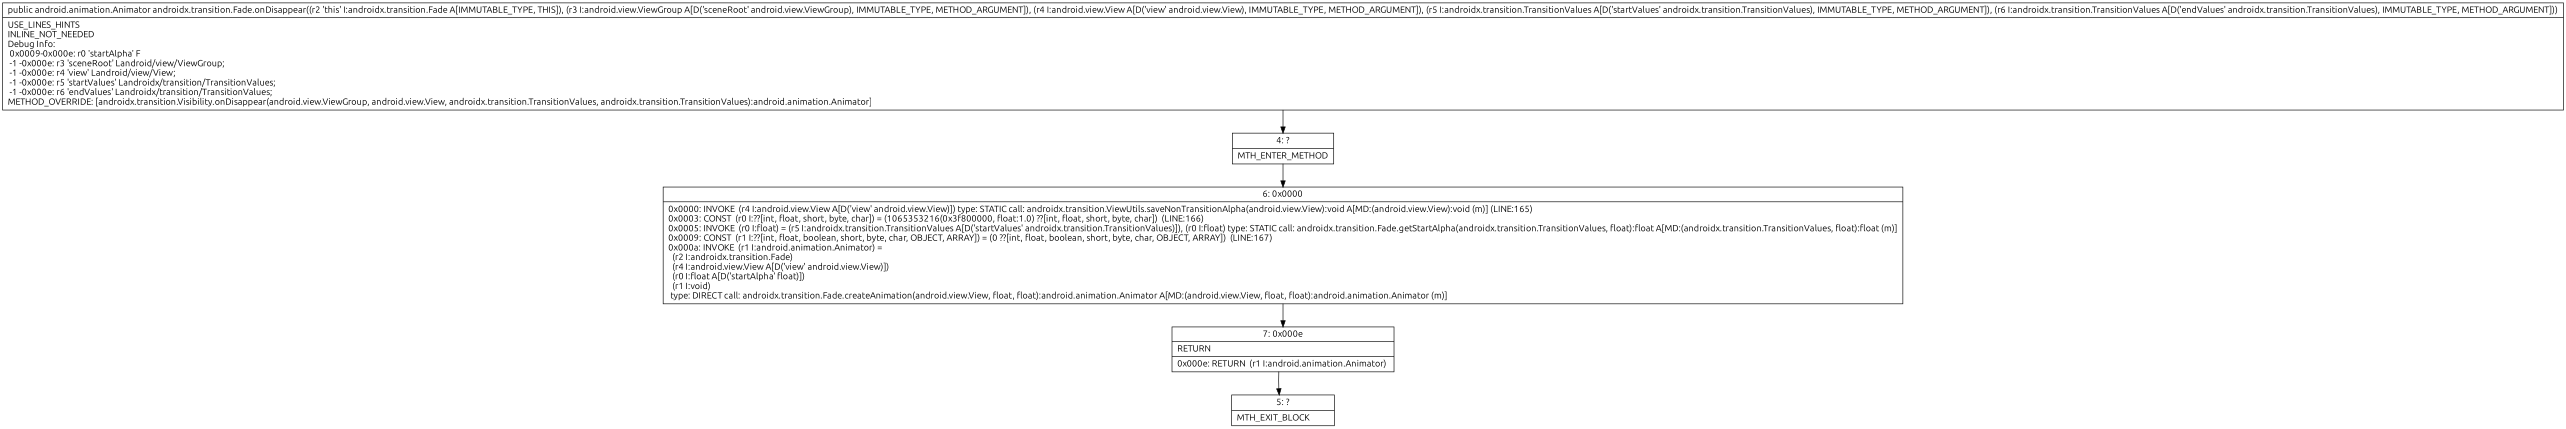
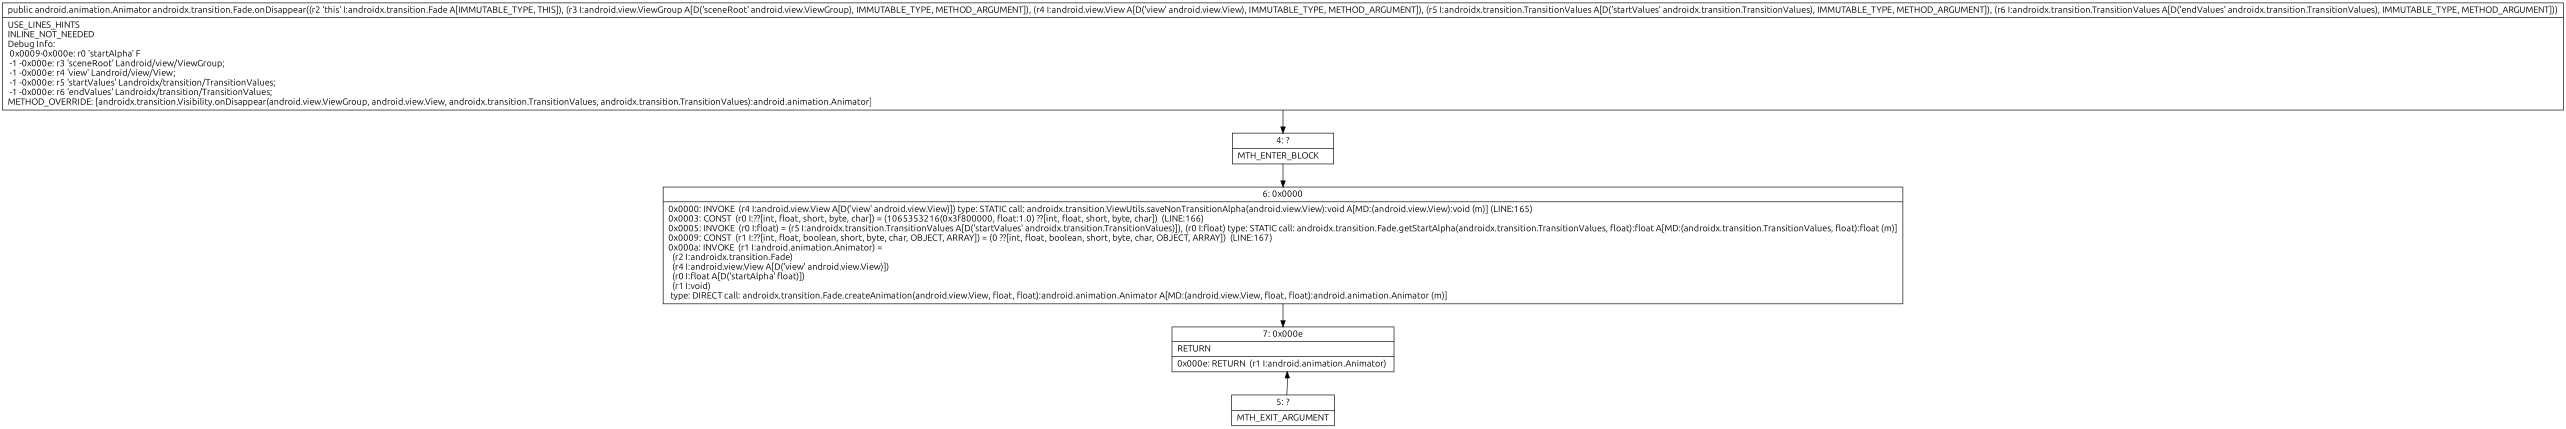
(1283, 156) -> (1278, 156)
(1279, 380) -> (1287, 387)
(1273, 418) -> (1283, 418)
